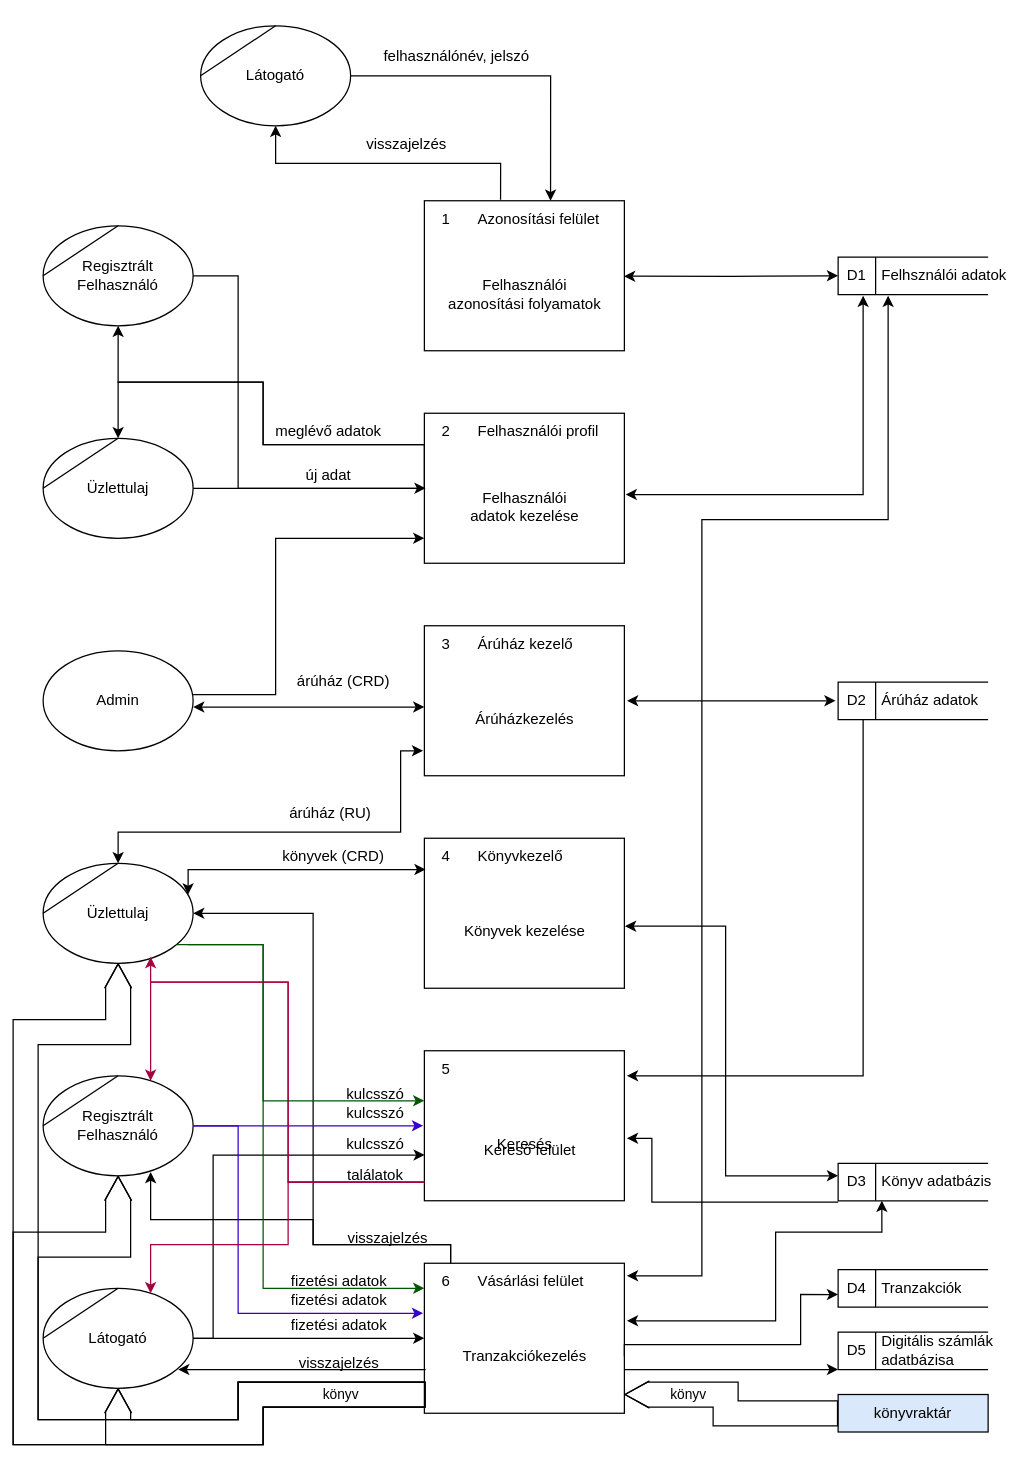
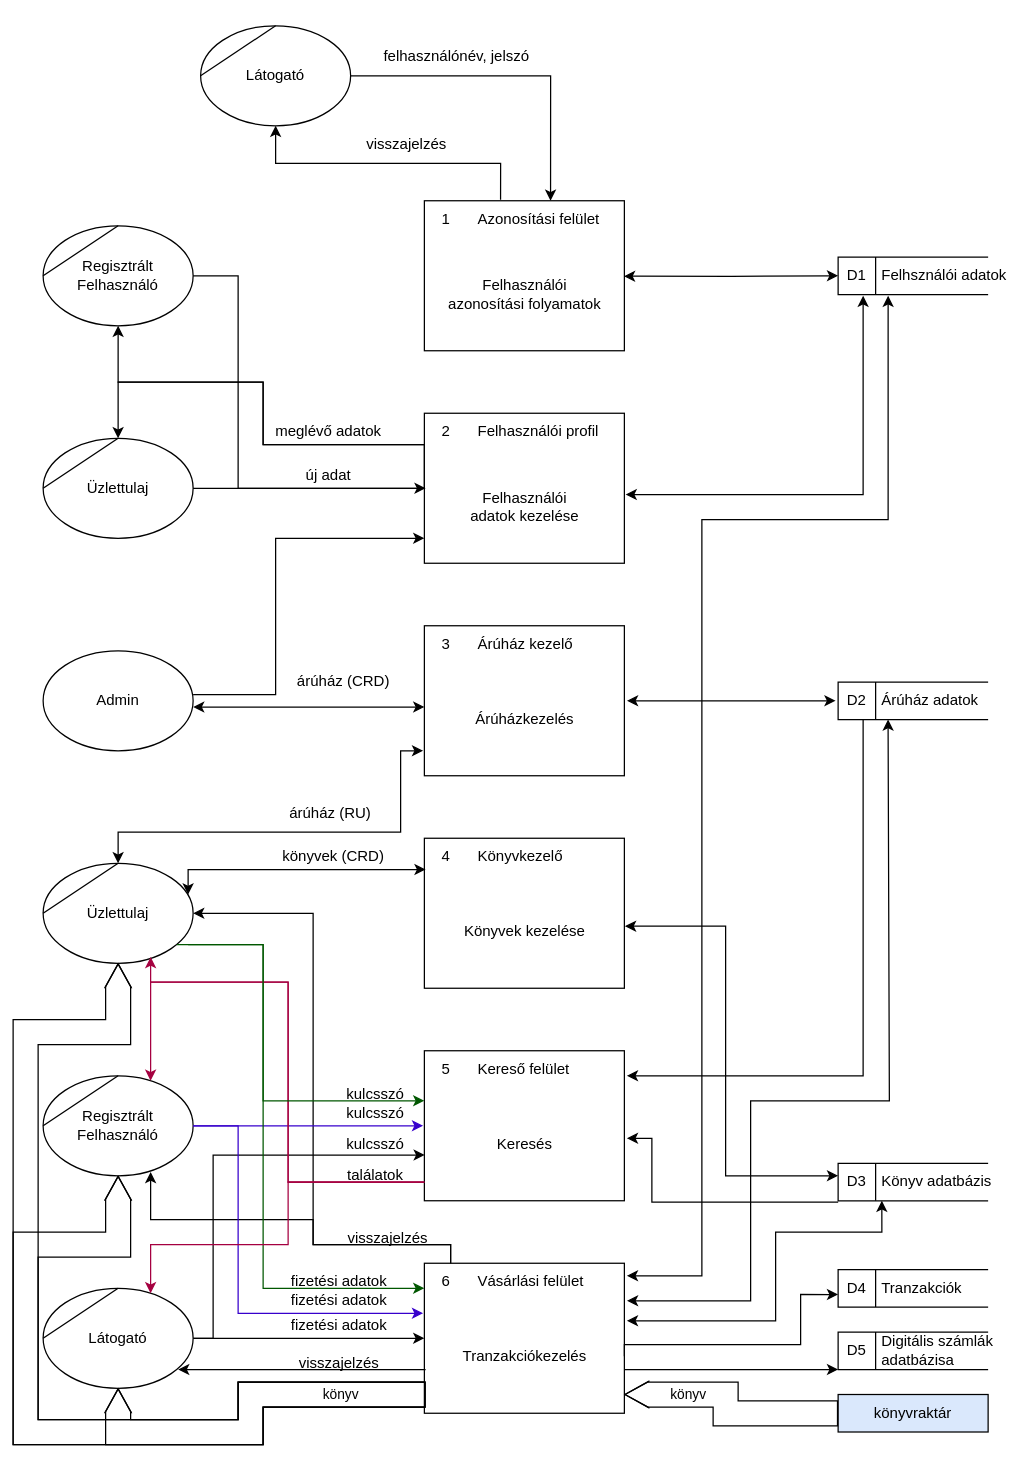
none -> (849, 1101)
(537, 1151) -> (531, 1069)
